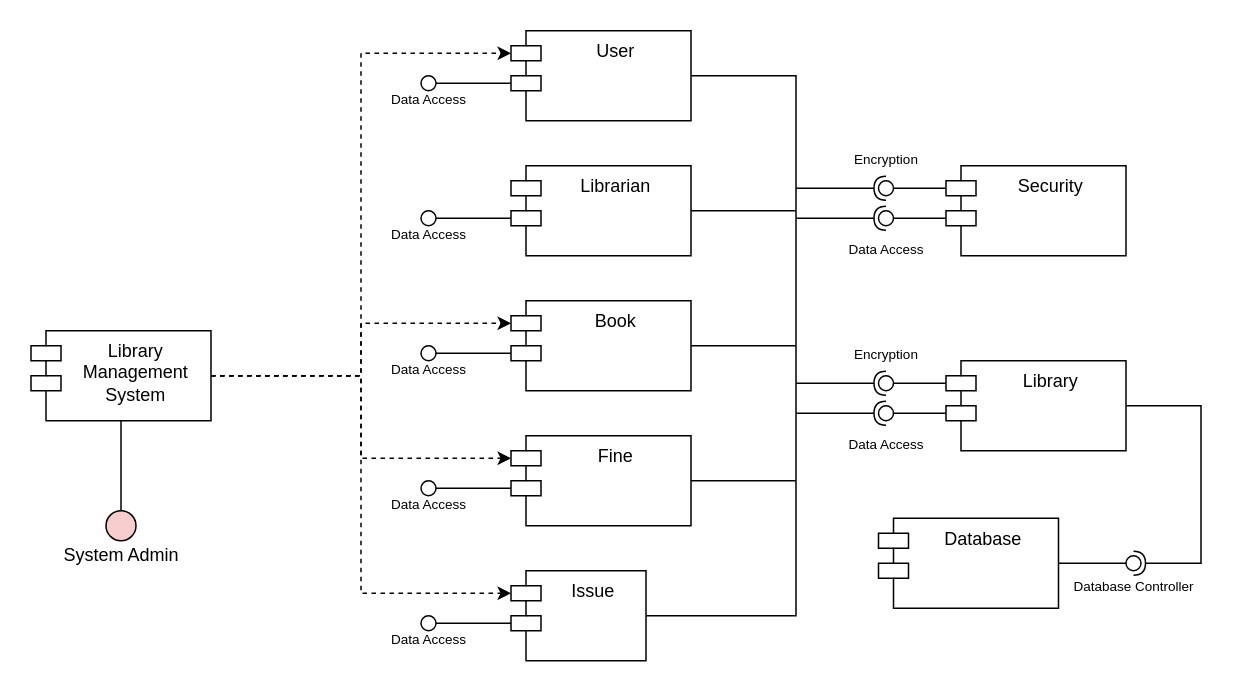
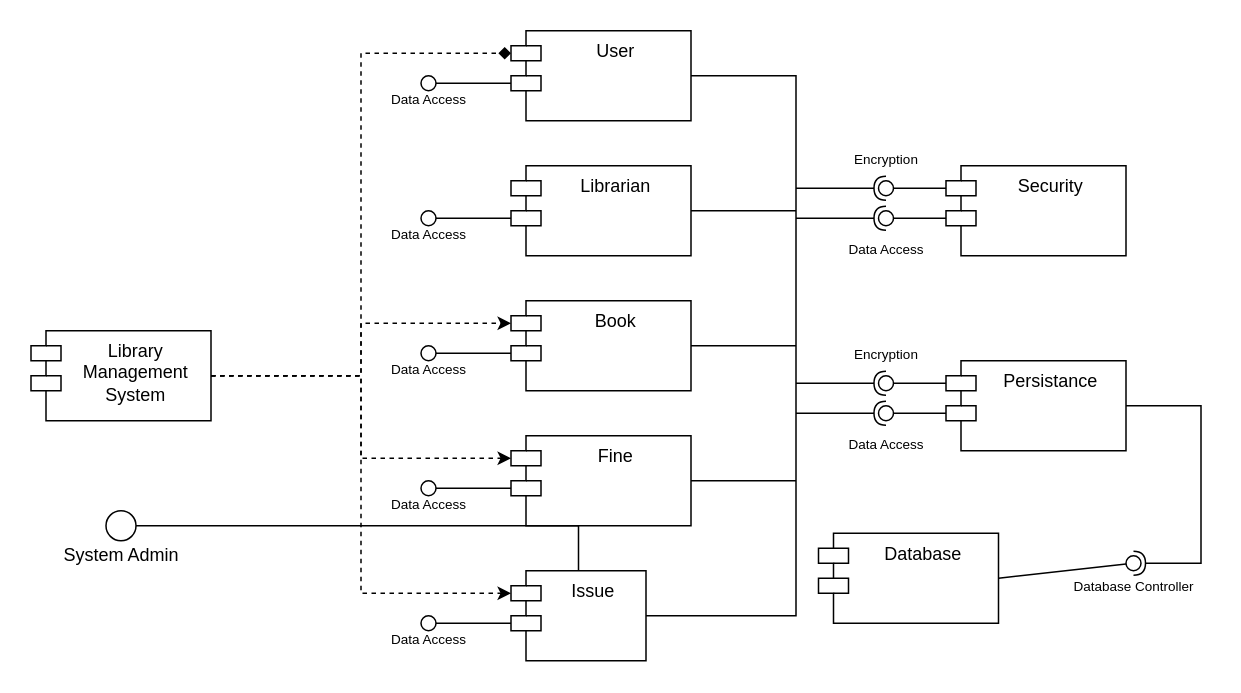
(499, 53) -> (498, 53)
(1051, 382) -> (1051, 382)
(121, 466) -> (331, 526)
(121, 526) -> (121, 526)
(968, 563) -> (908, 578)
